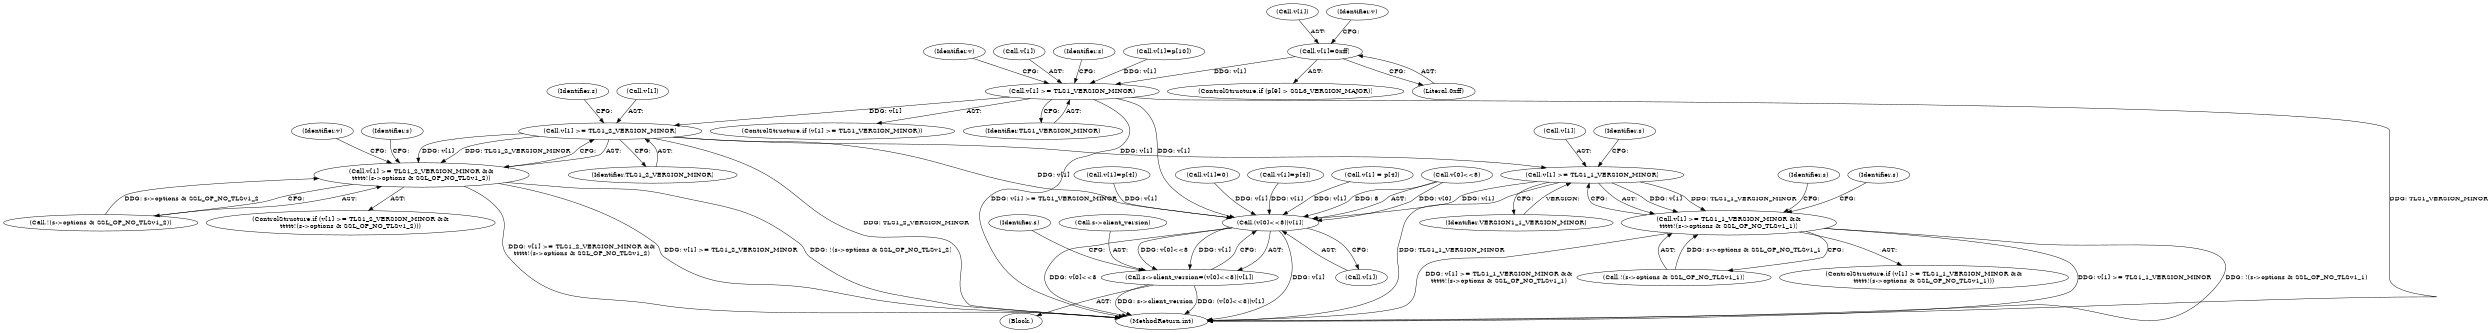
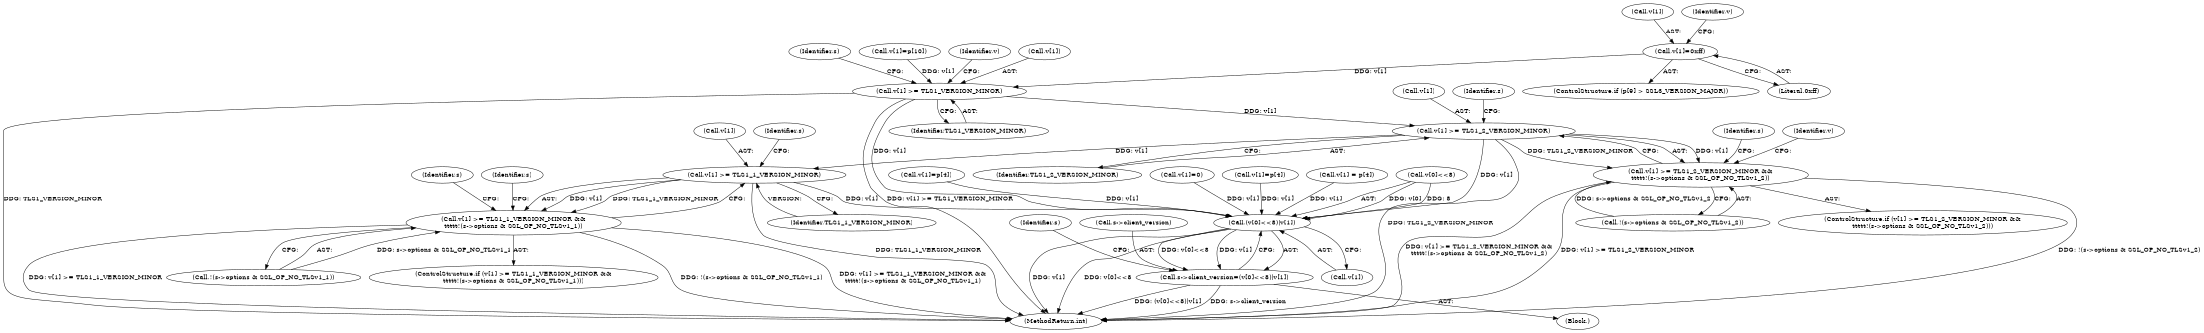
(832, 131) -> none
(1516, 223) -> (852, 223)
